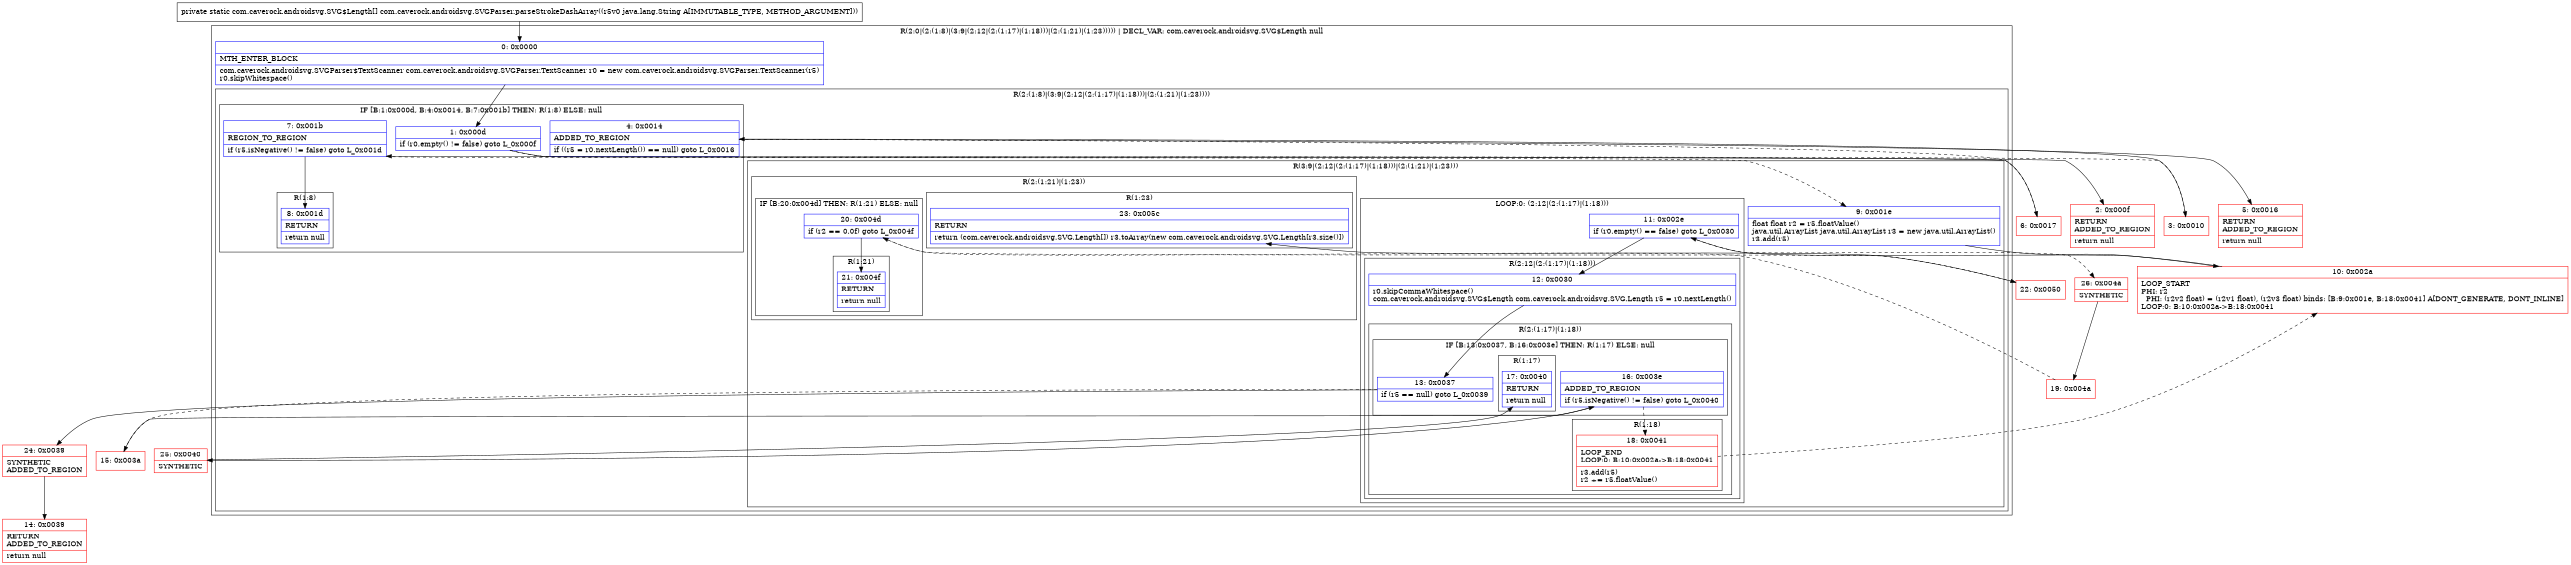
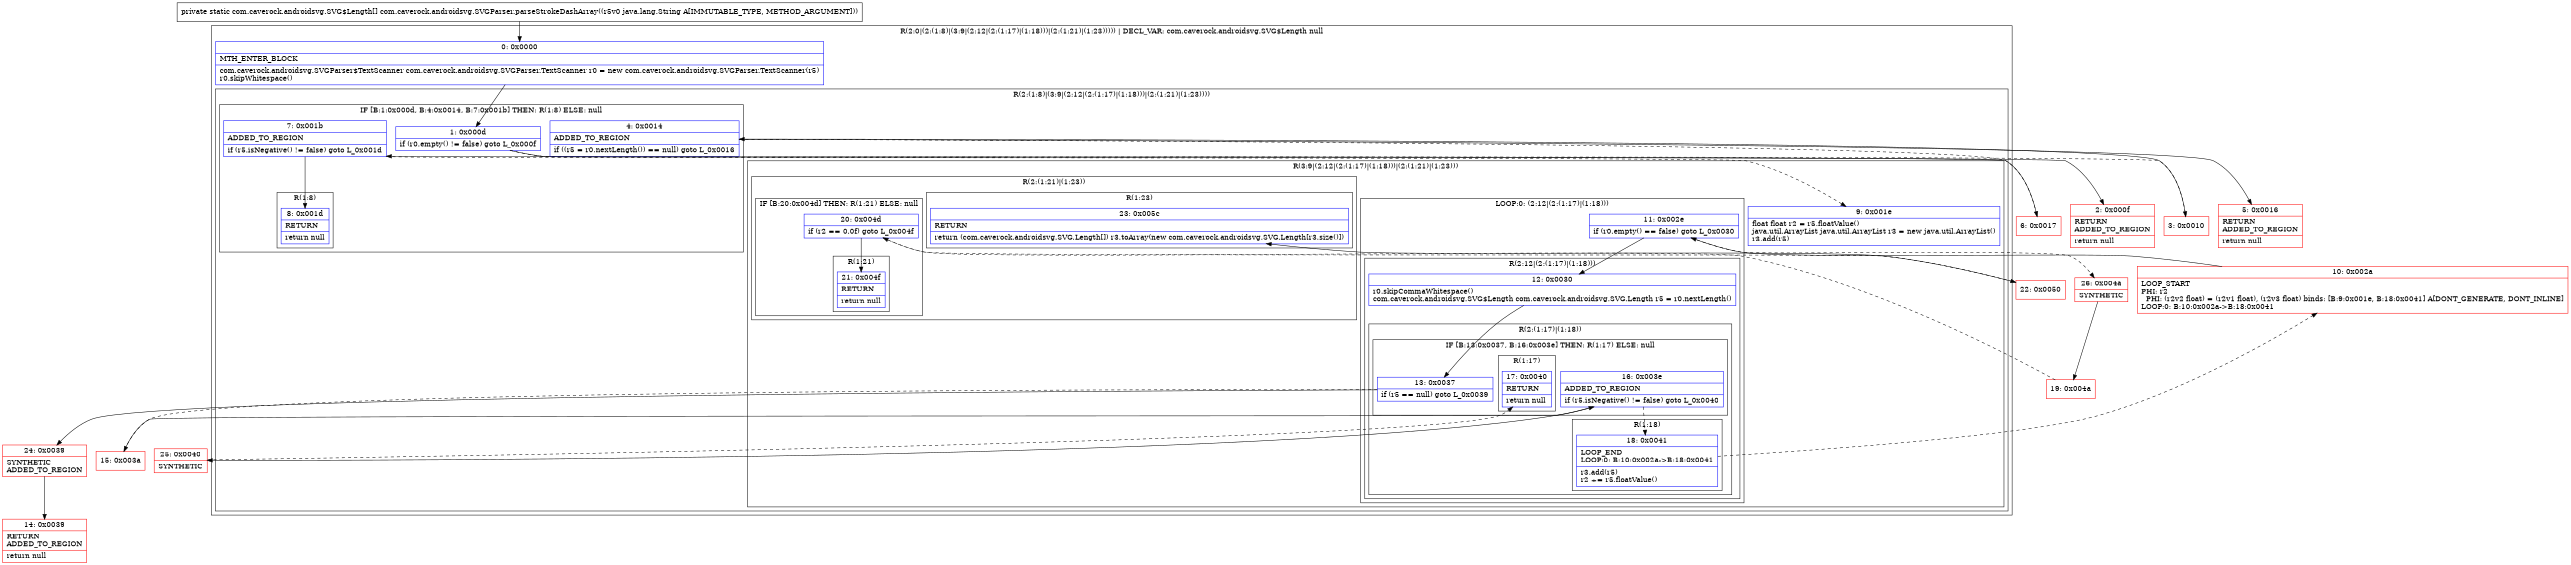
(268, 138) -> (266, 138)
(2089, 254) -> none
(859, 447) -> (859, 447)
(1647, 461) -> (1647, 461)
